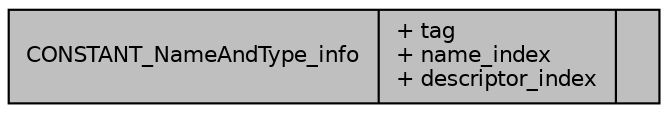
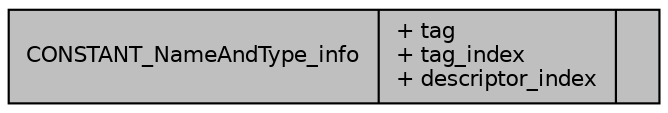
(474, 55) -> (461, 55)
